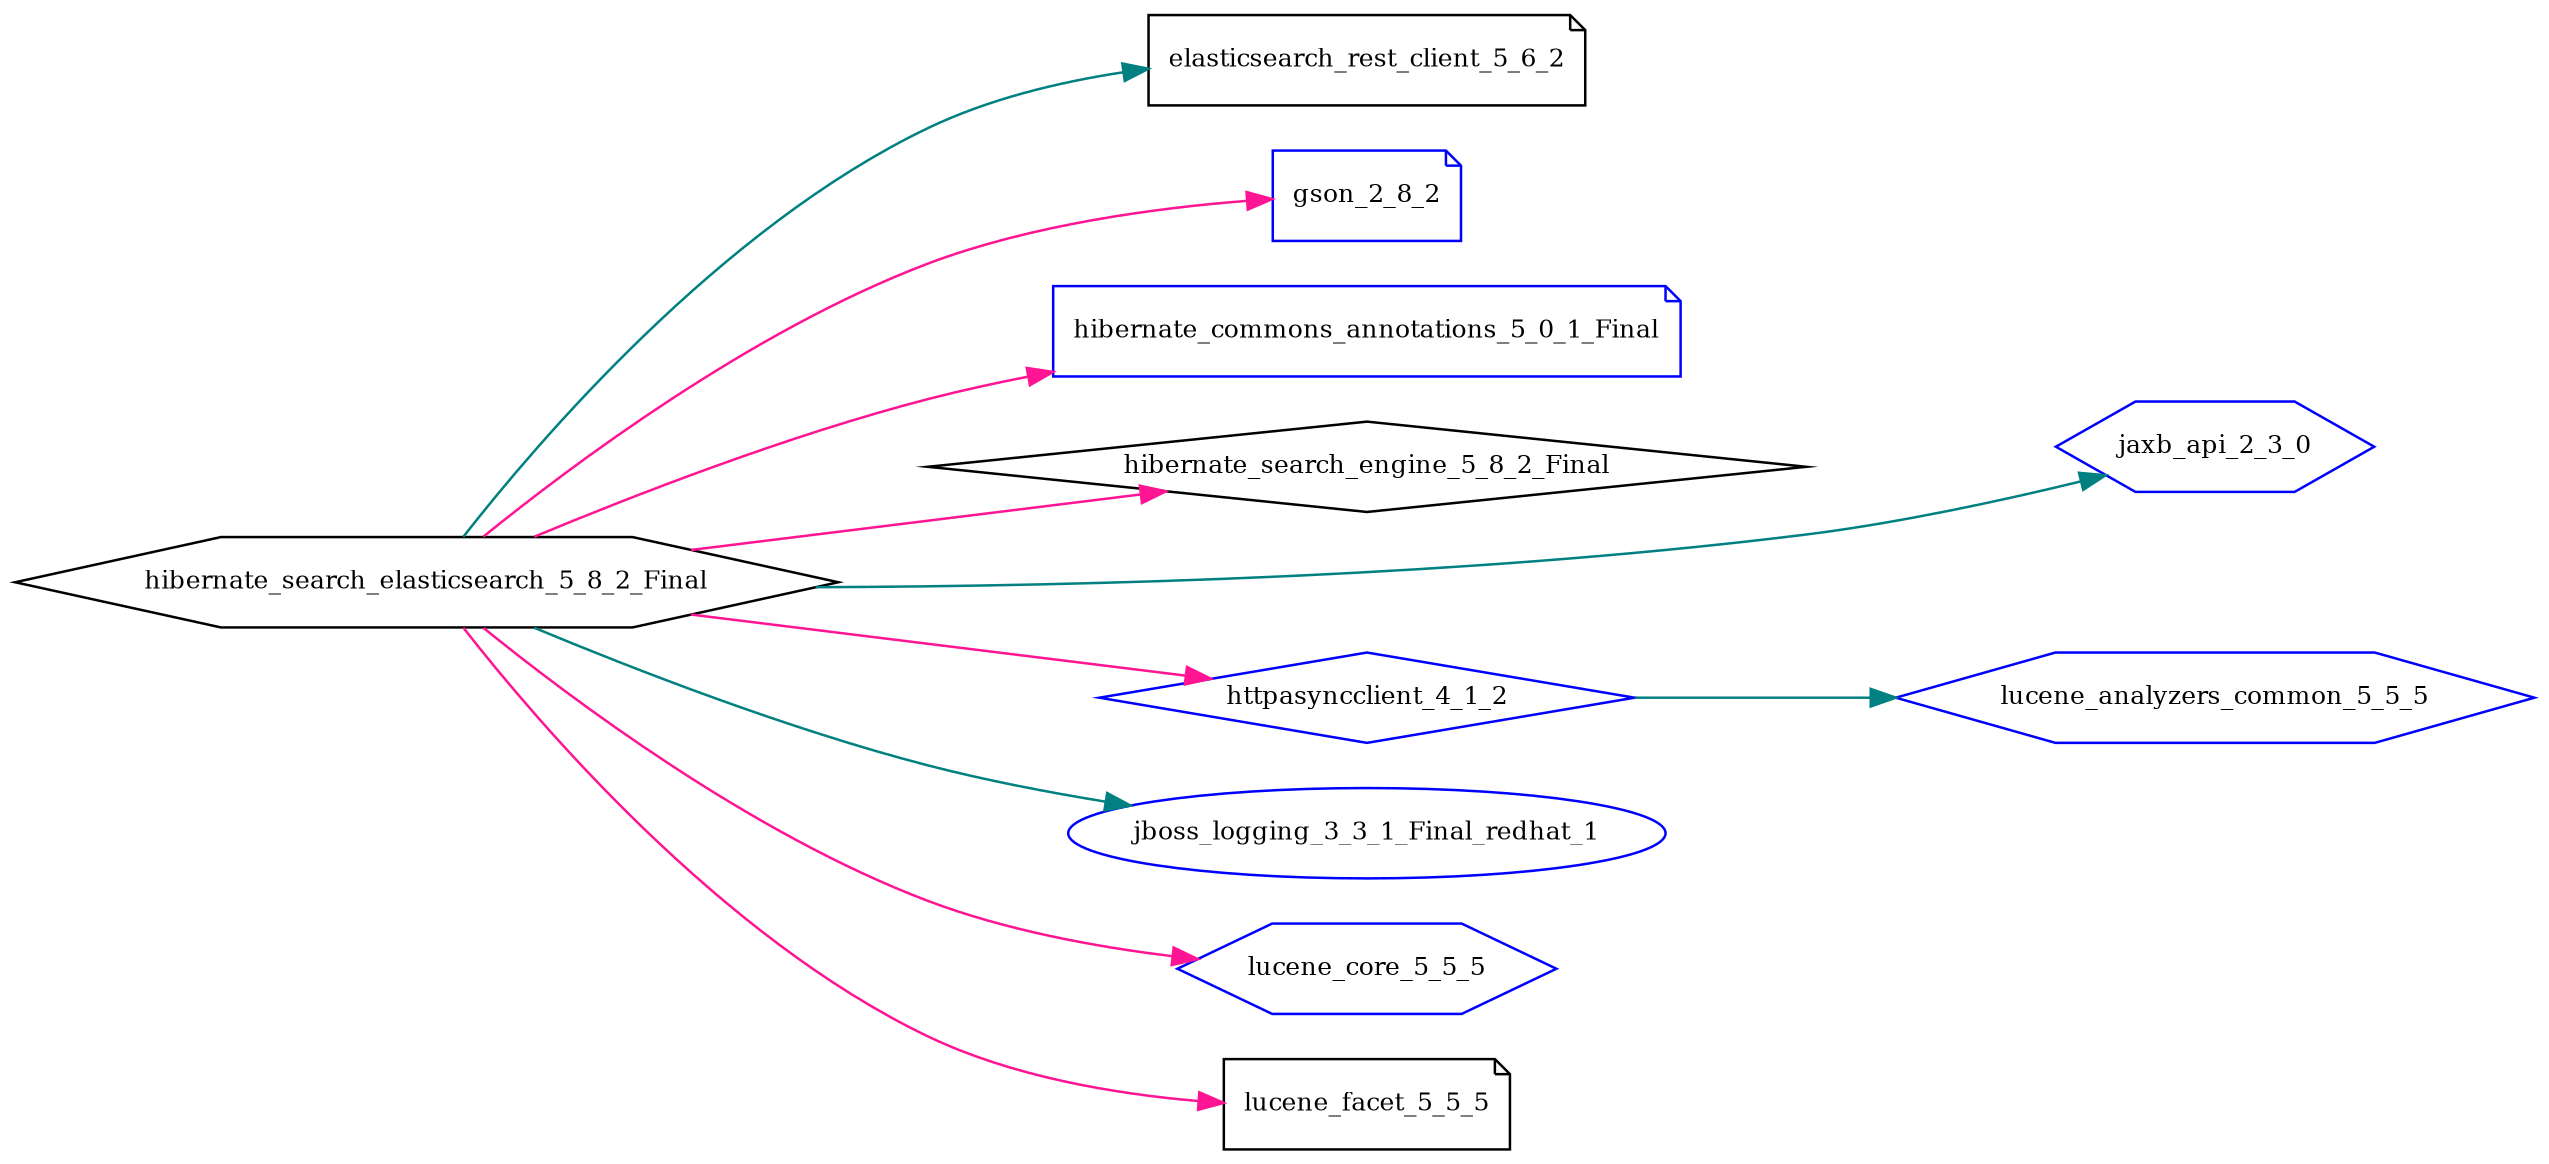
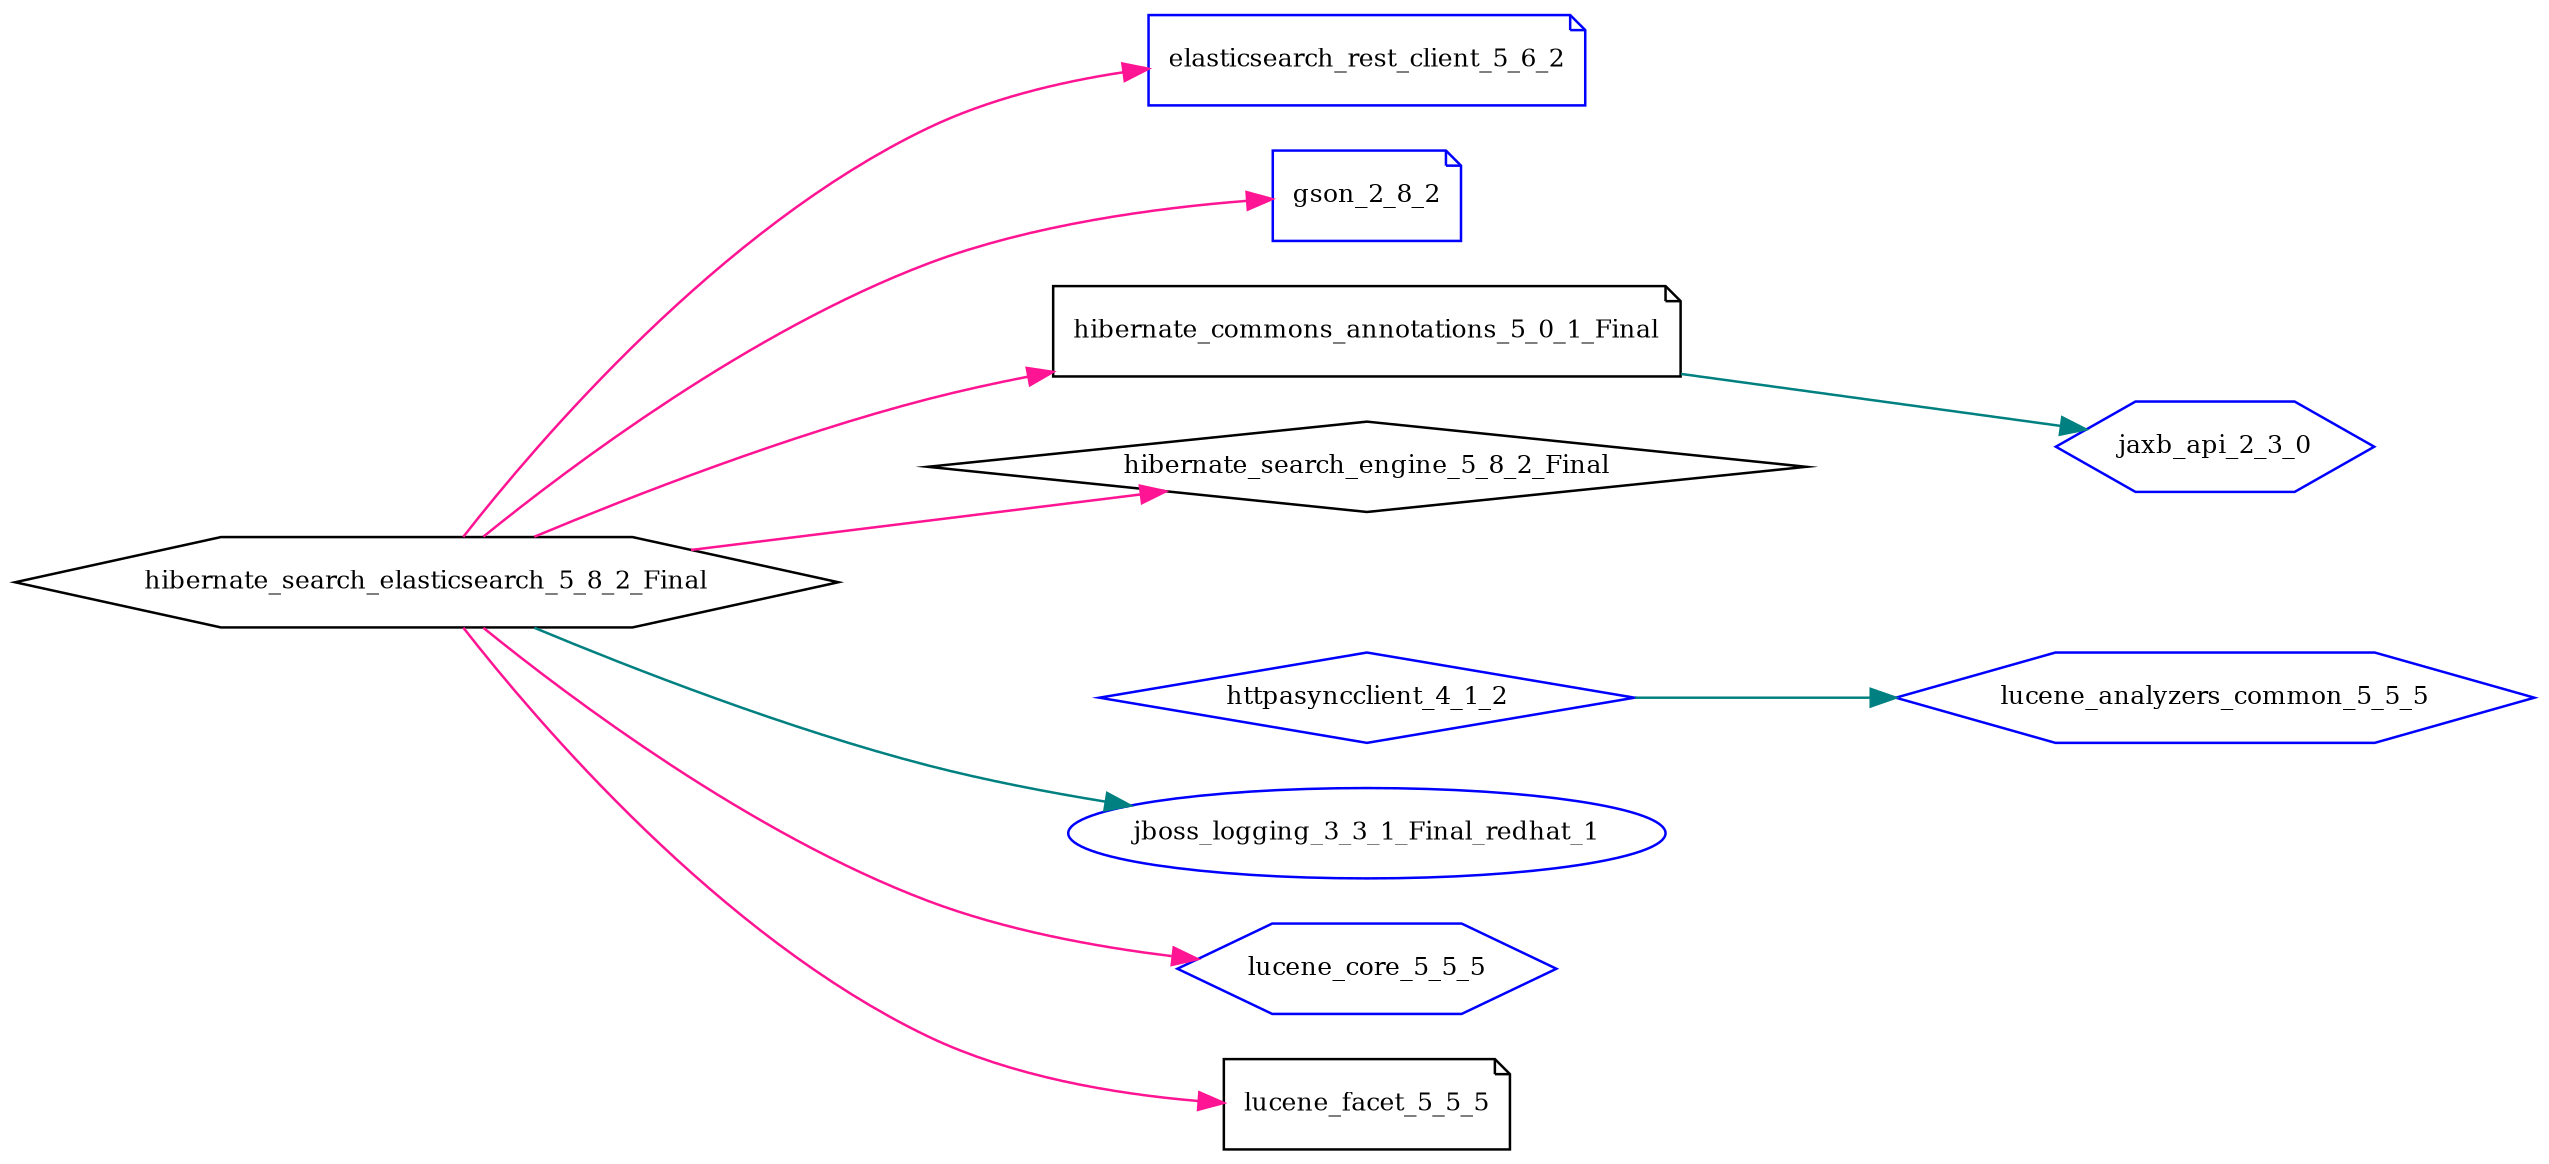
(1367, 60) -> (1367, 60)
(752, 242) -> (752, 242)
(1367, 331) -> (1367, 331)
(1451, 567) -> (1871, 400)
(938, 645) -> none
